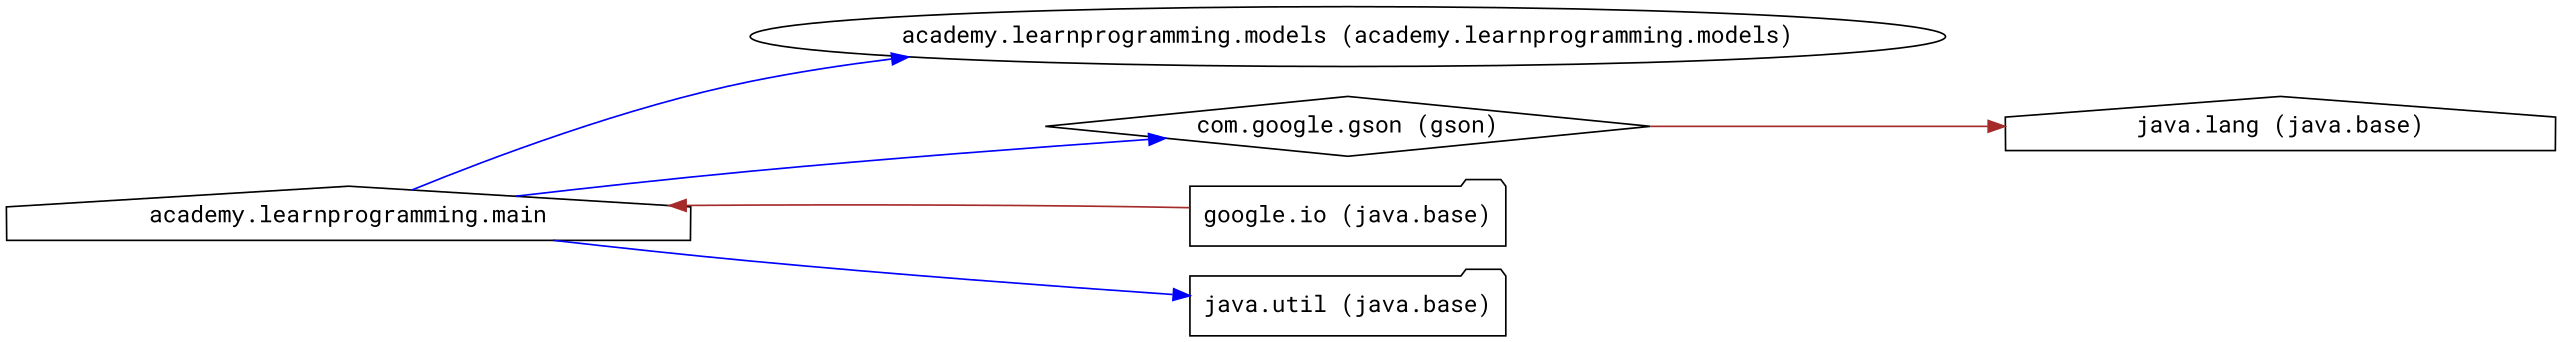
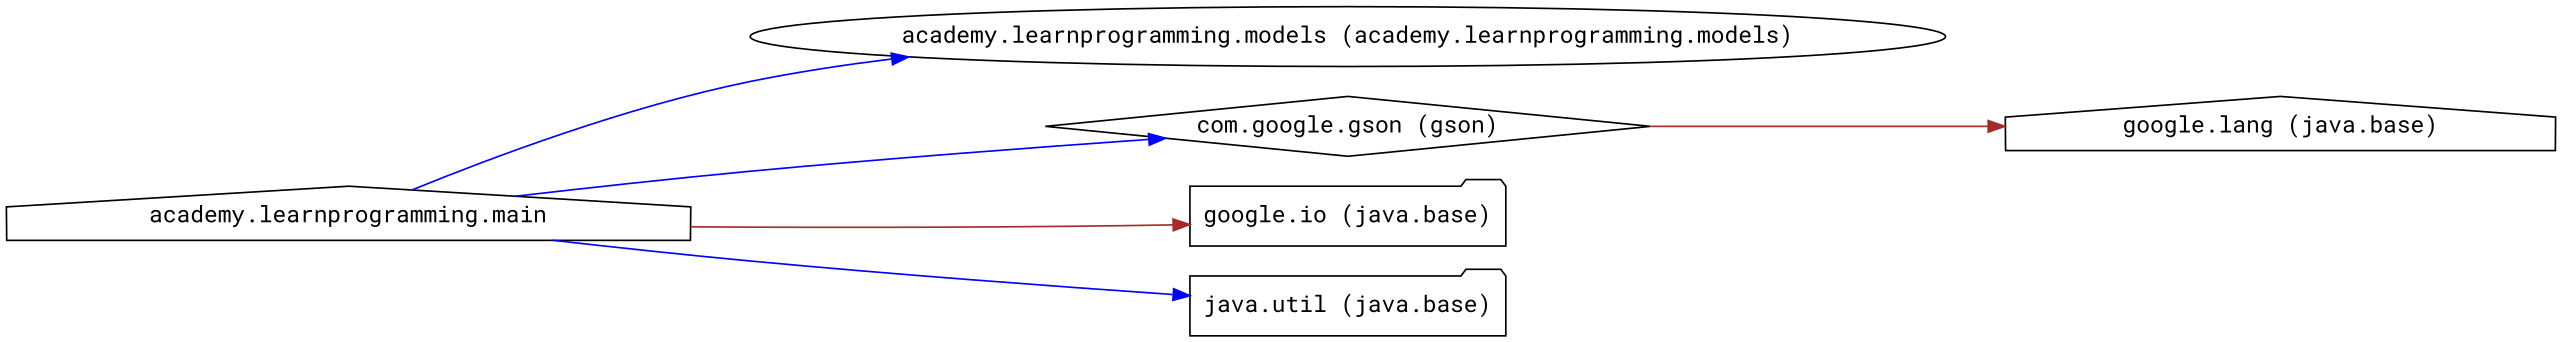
(2280, 126) -> (2280, 126)
(938, 205) -> (932, 227)
